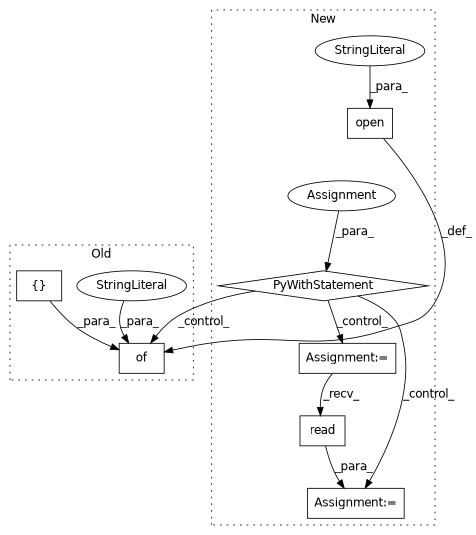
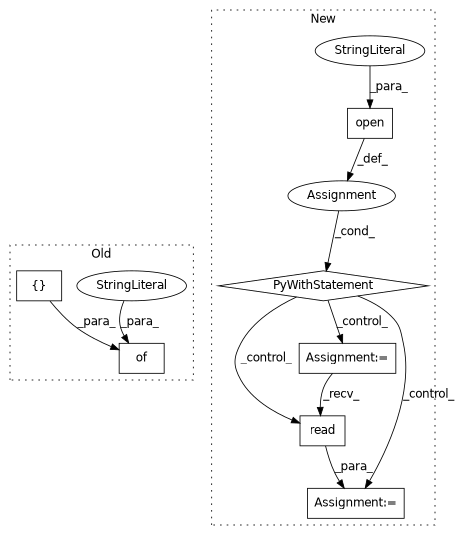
(355, 232) -> (355, 232)
(201, 305) -> (235, 358)
(409, 323) -> (357, 156)
